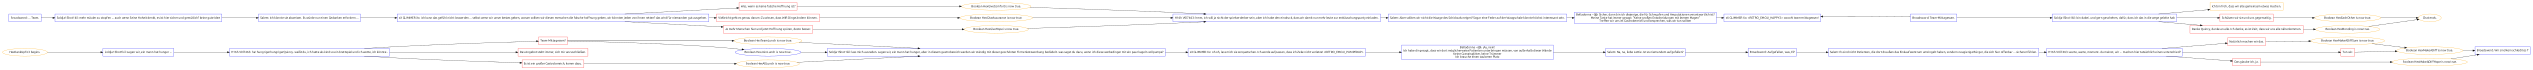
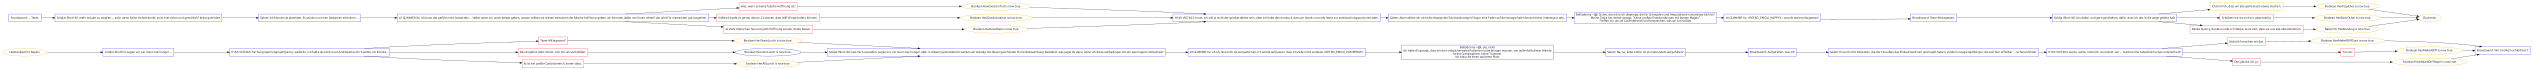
none -> (2348, 6)
(1867, 16) -> (1864, 19)
(2348, 29) -> (2348, 29)
(655, 44) -> (660, 52)
(2388, 46) -> (2432, 42)
